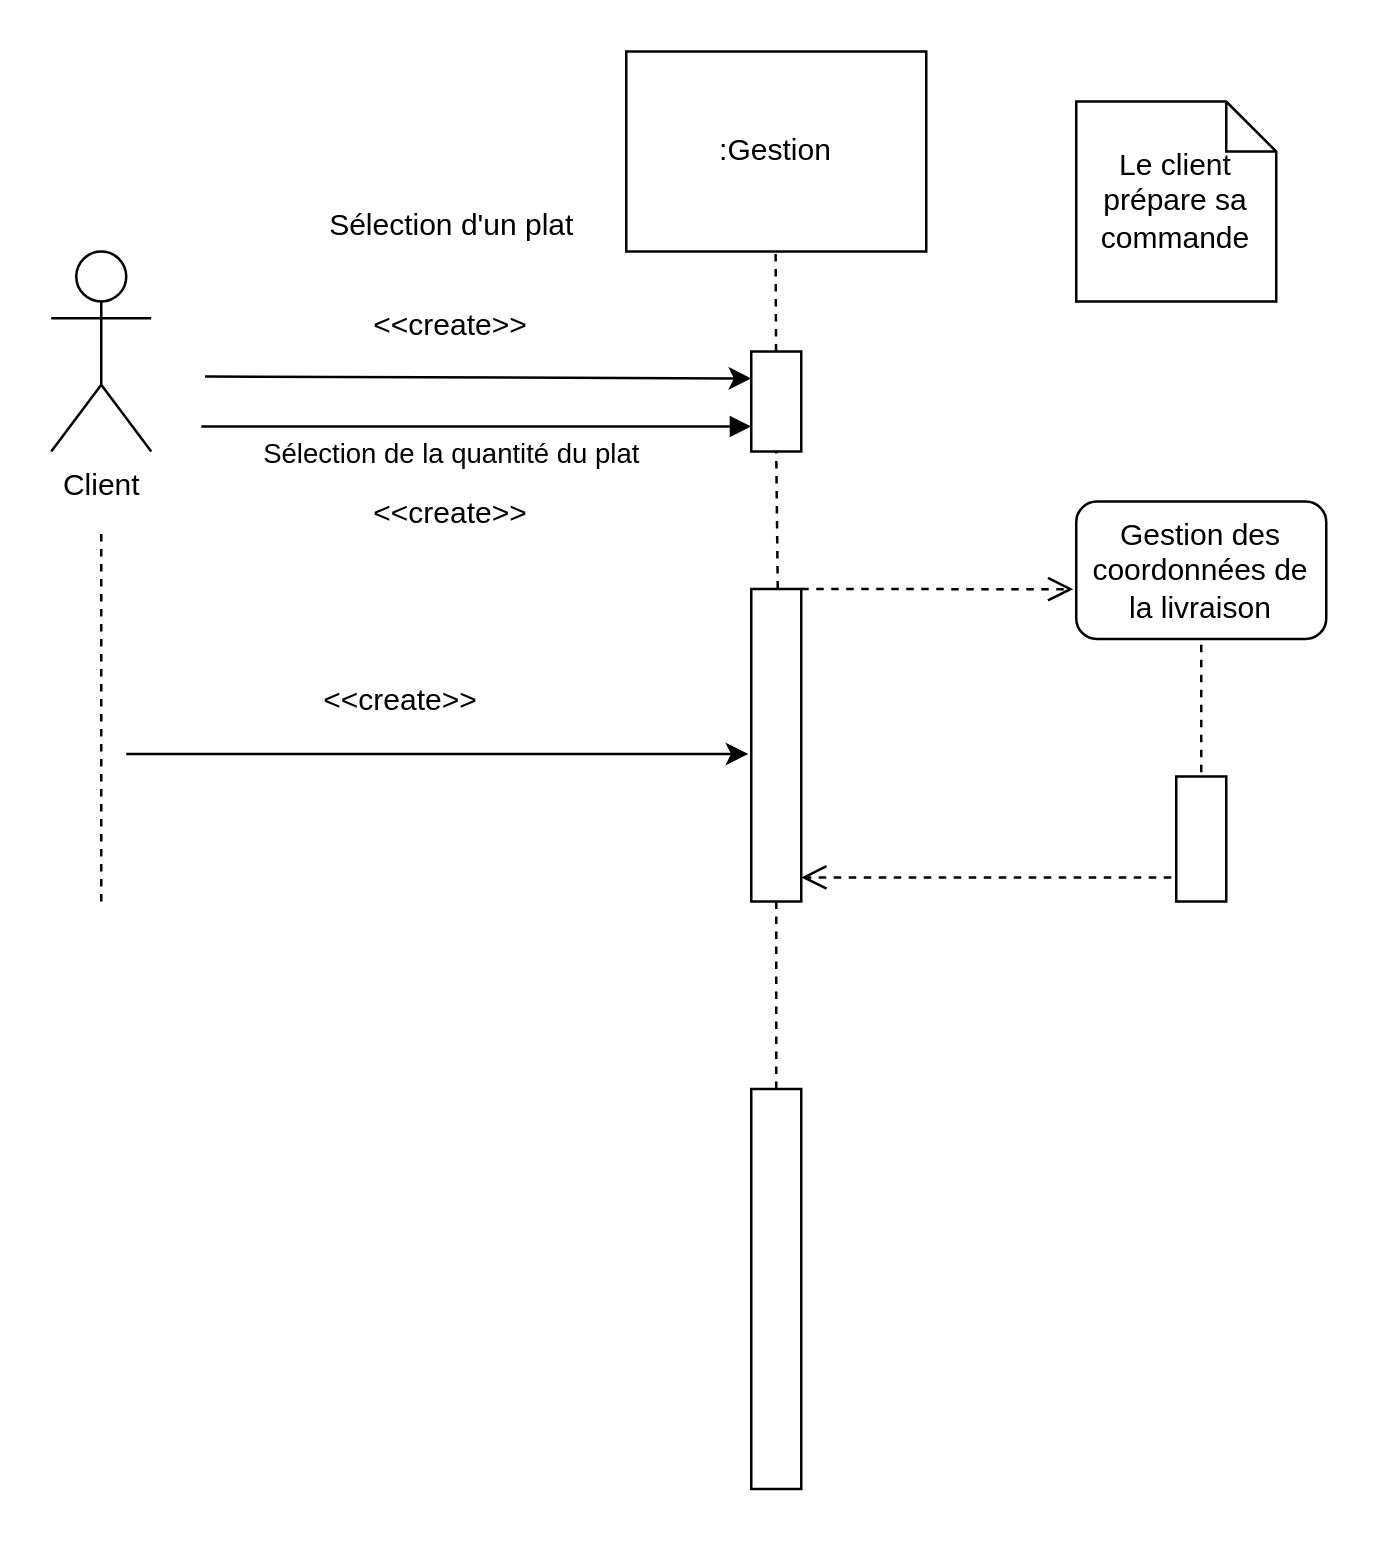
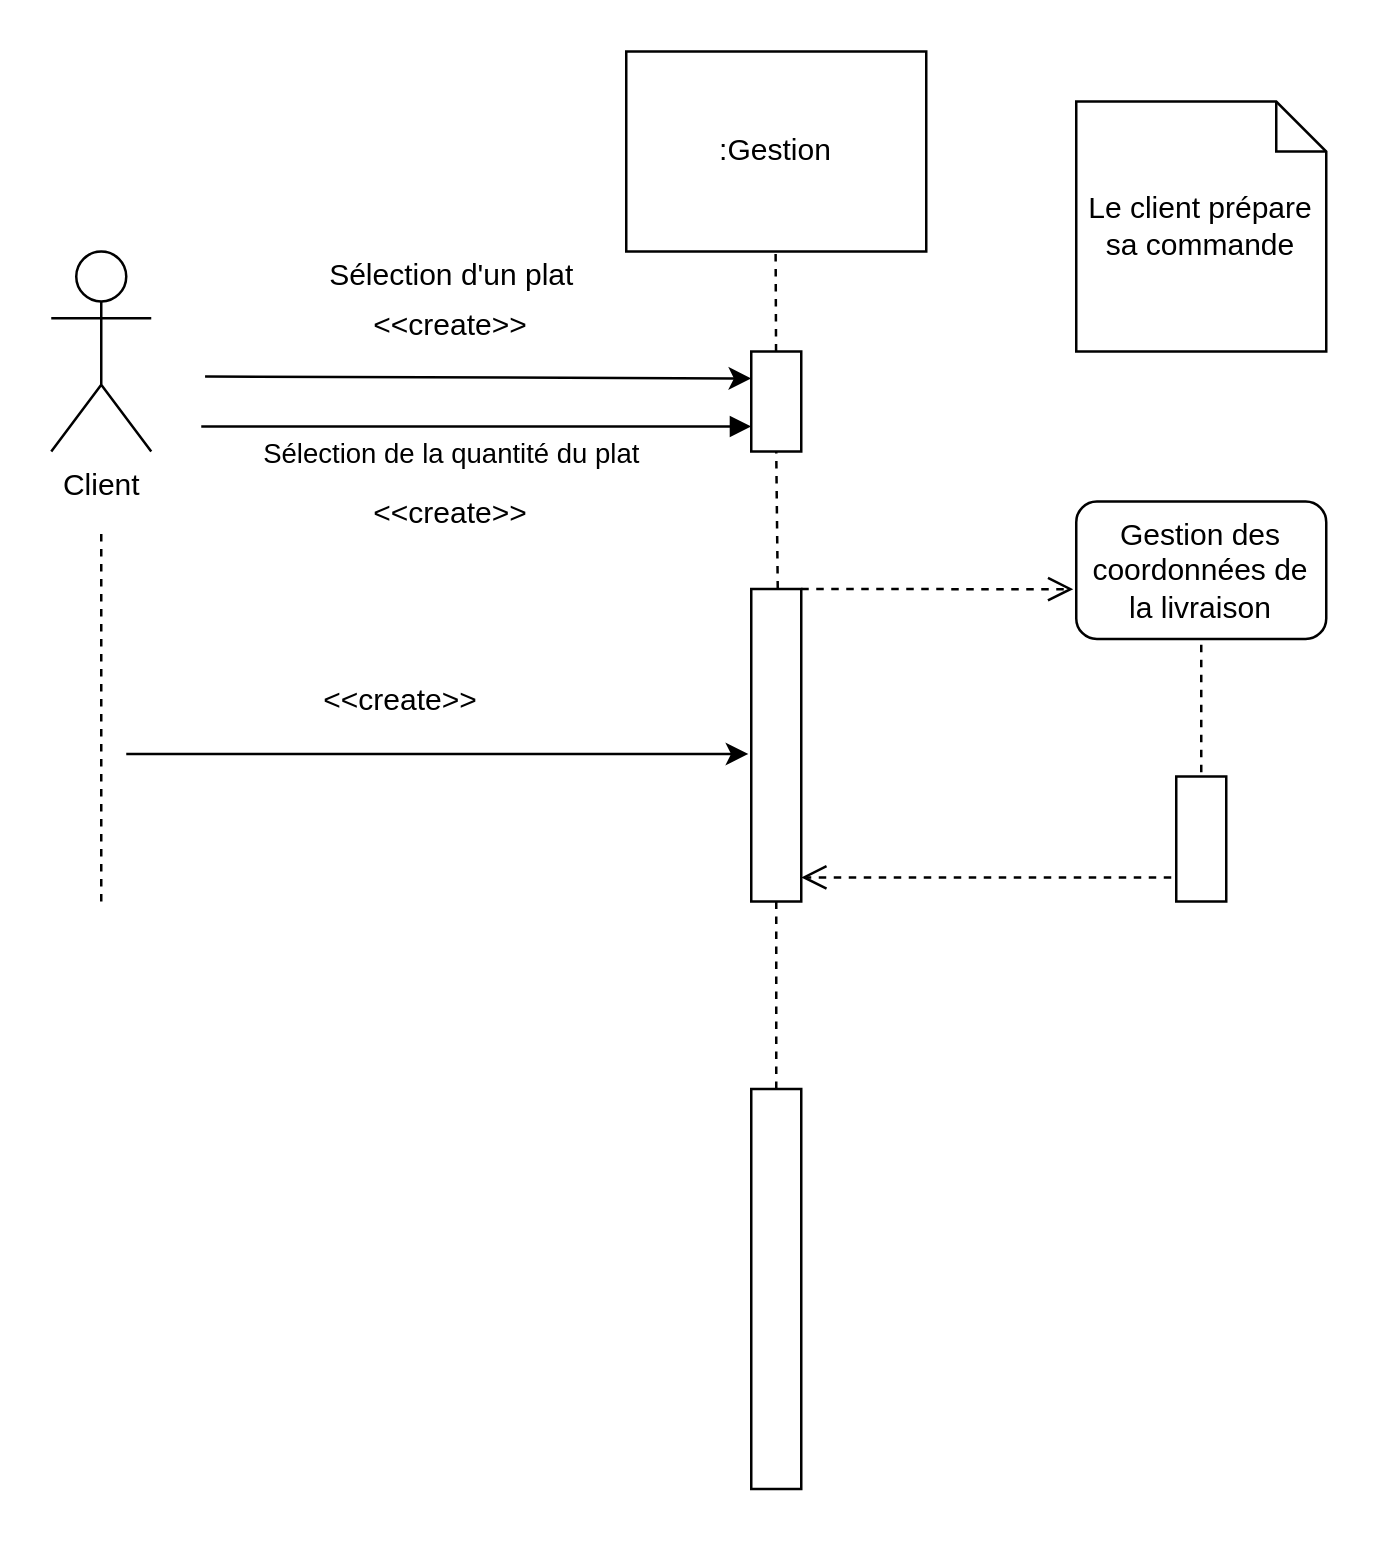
(1176, 201) -> (1201, 226)
(451, 226) -> (451, 276)
